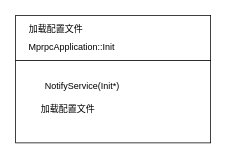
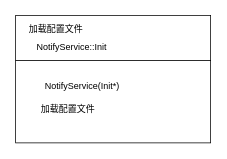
(72, 47) -> (72, 47)
